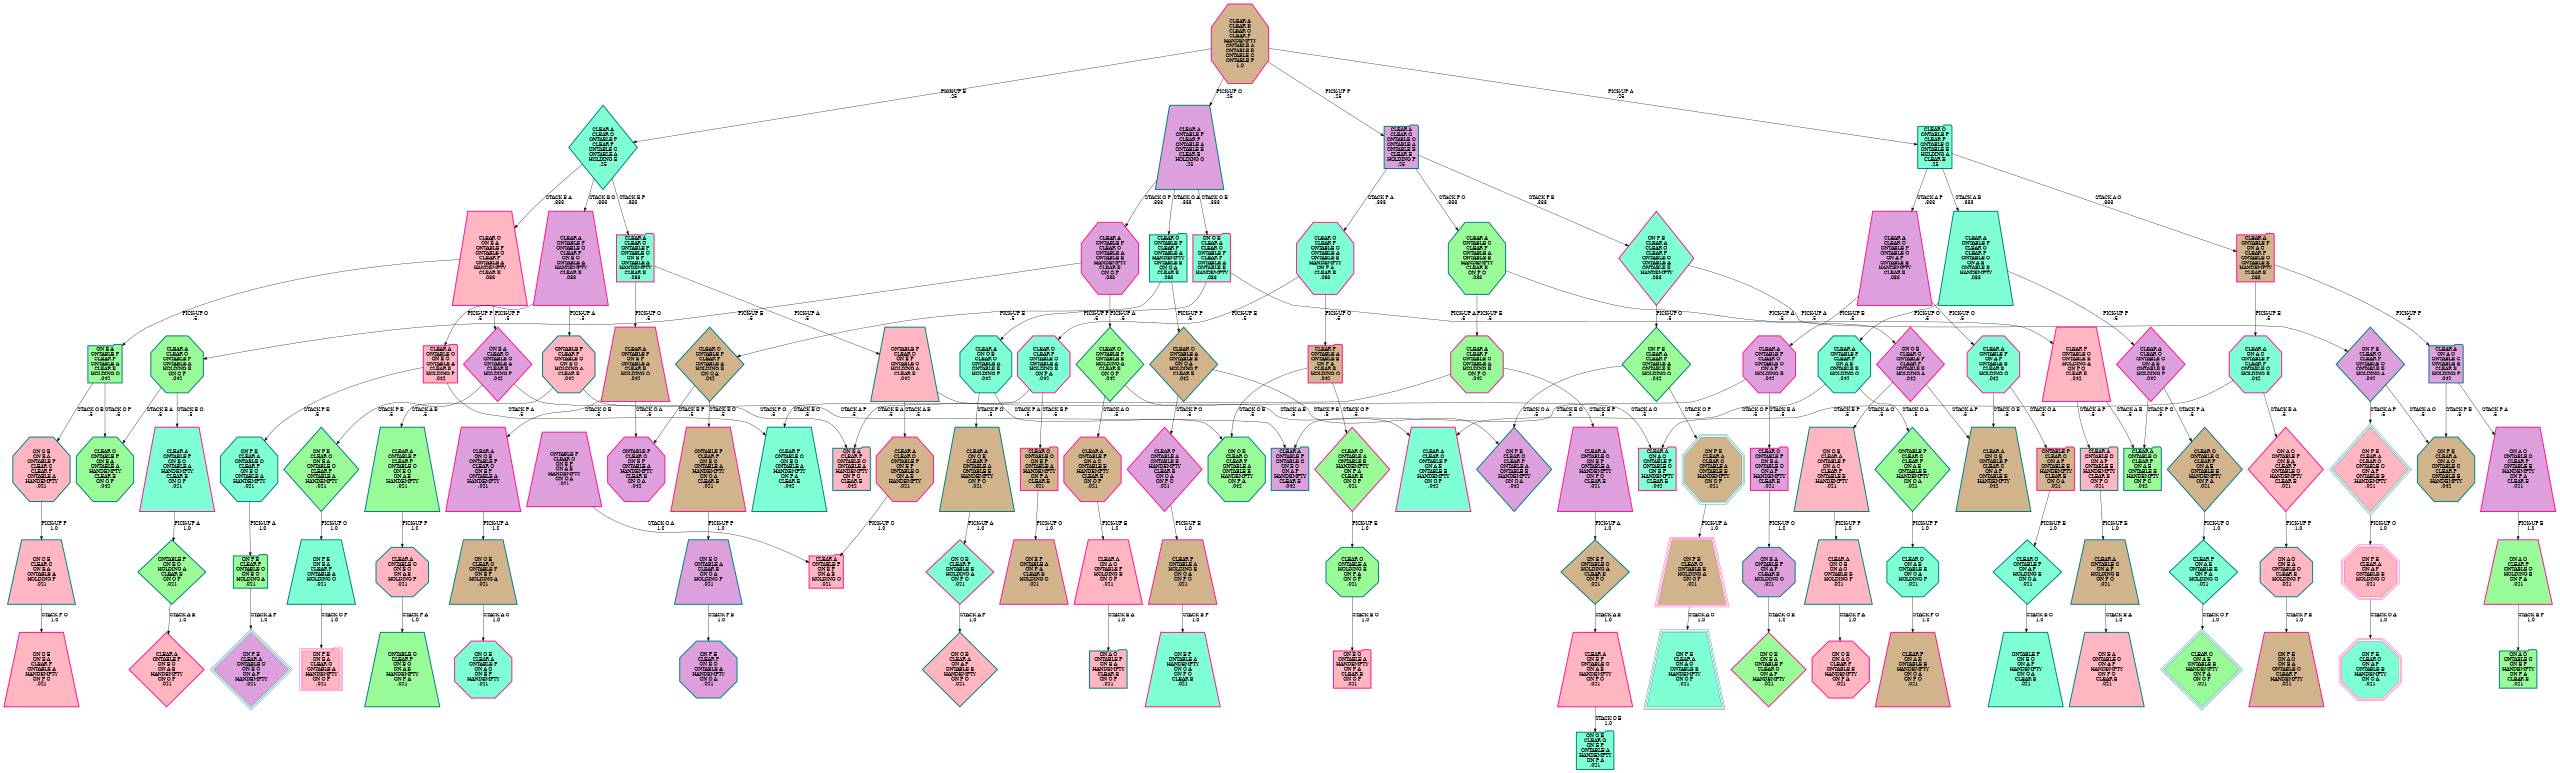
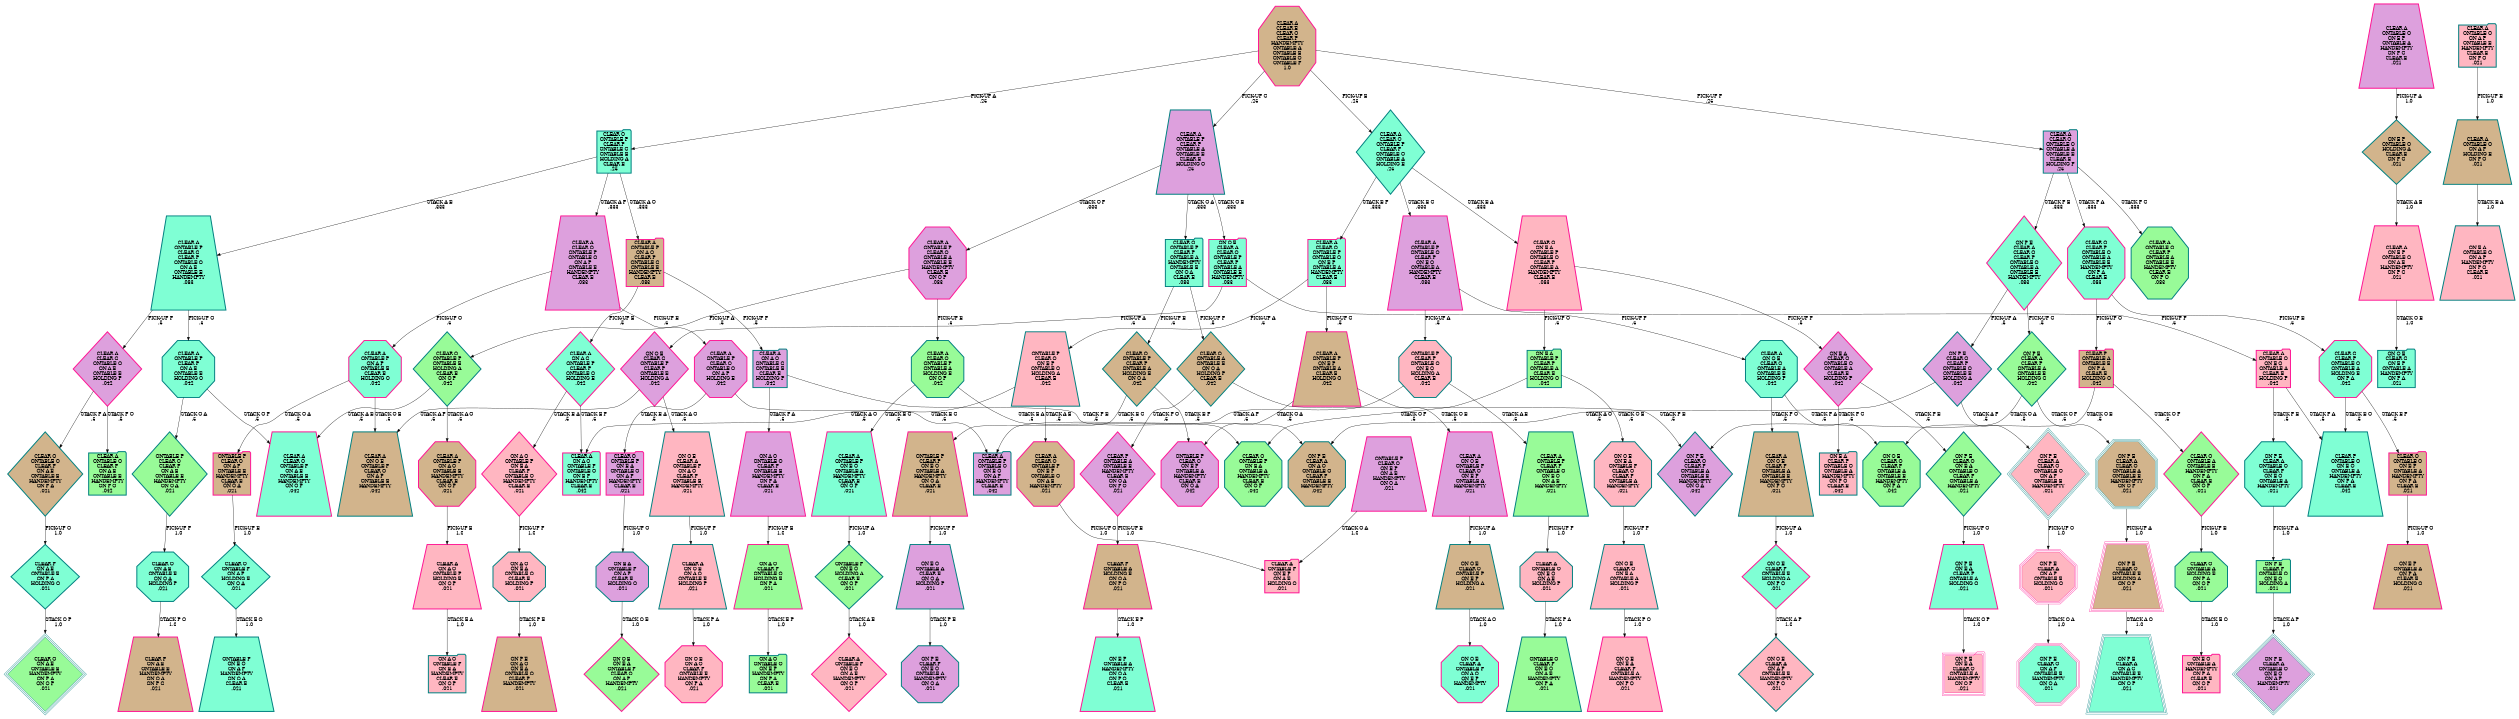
(1477, 364) -> none
(2076, 364) -> none
(2255, 364) -> (580, 369)
(321, 572) -> (1964, 577)
